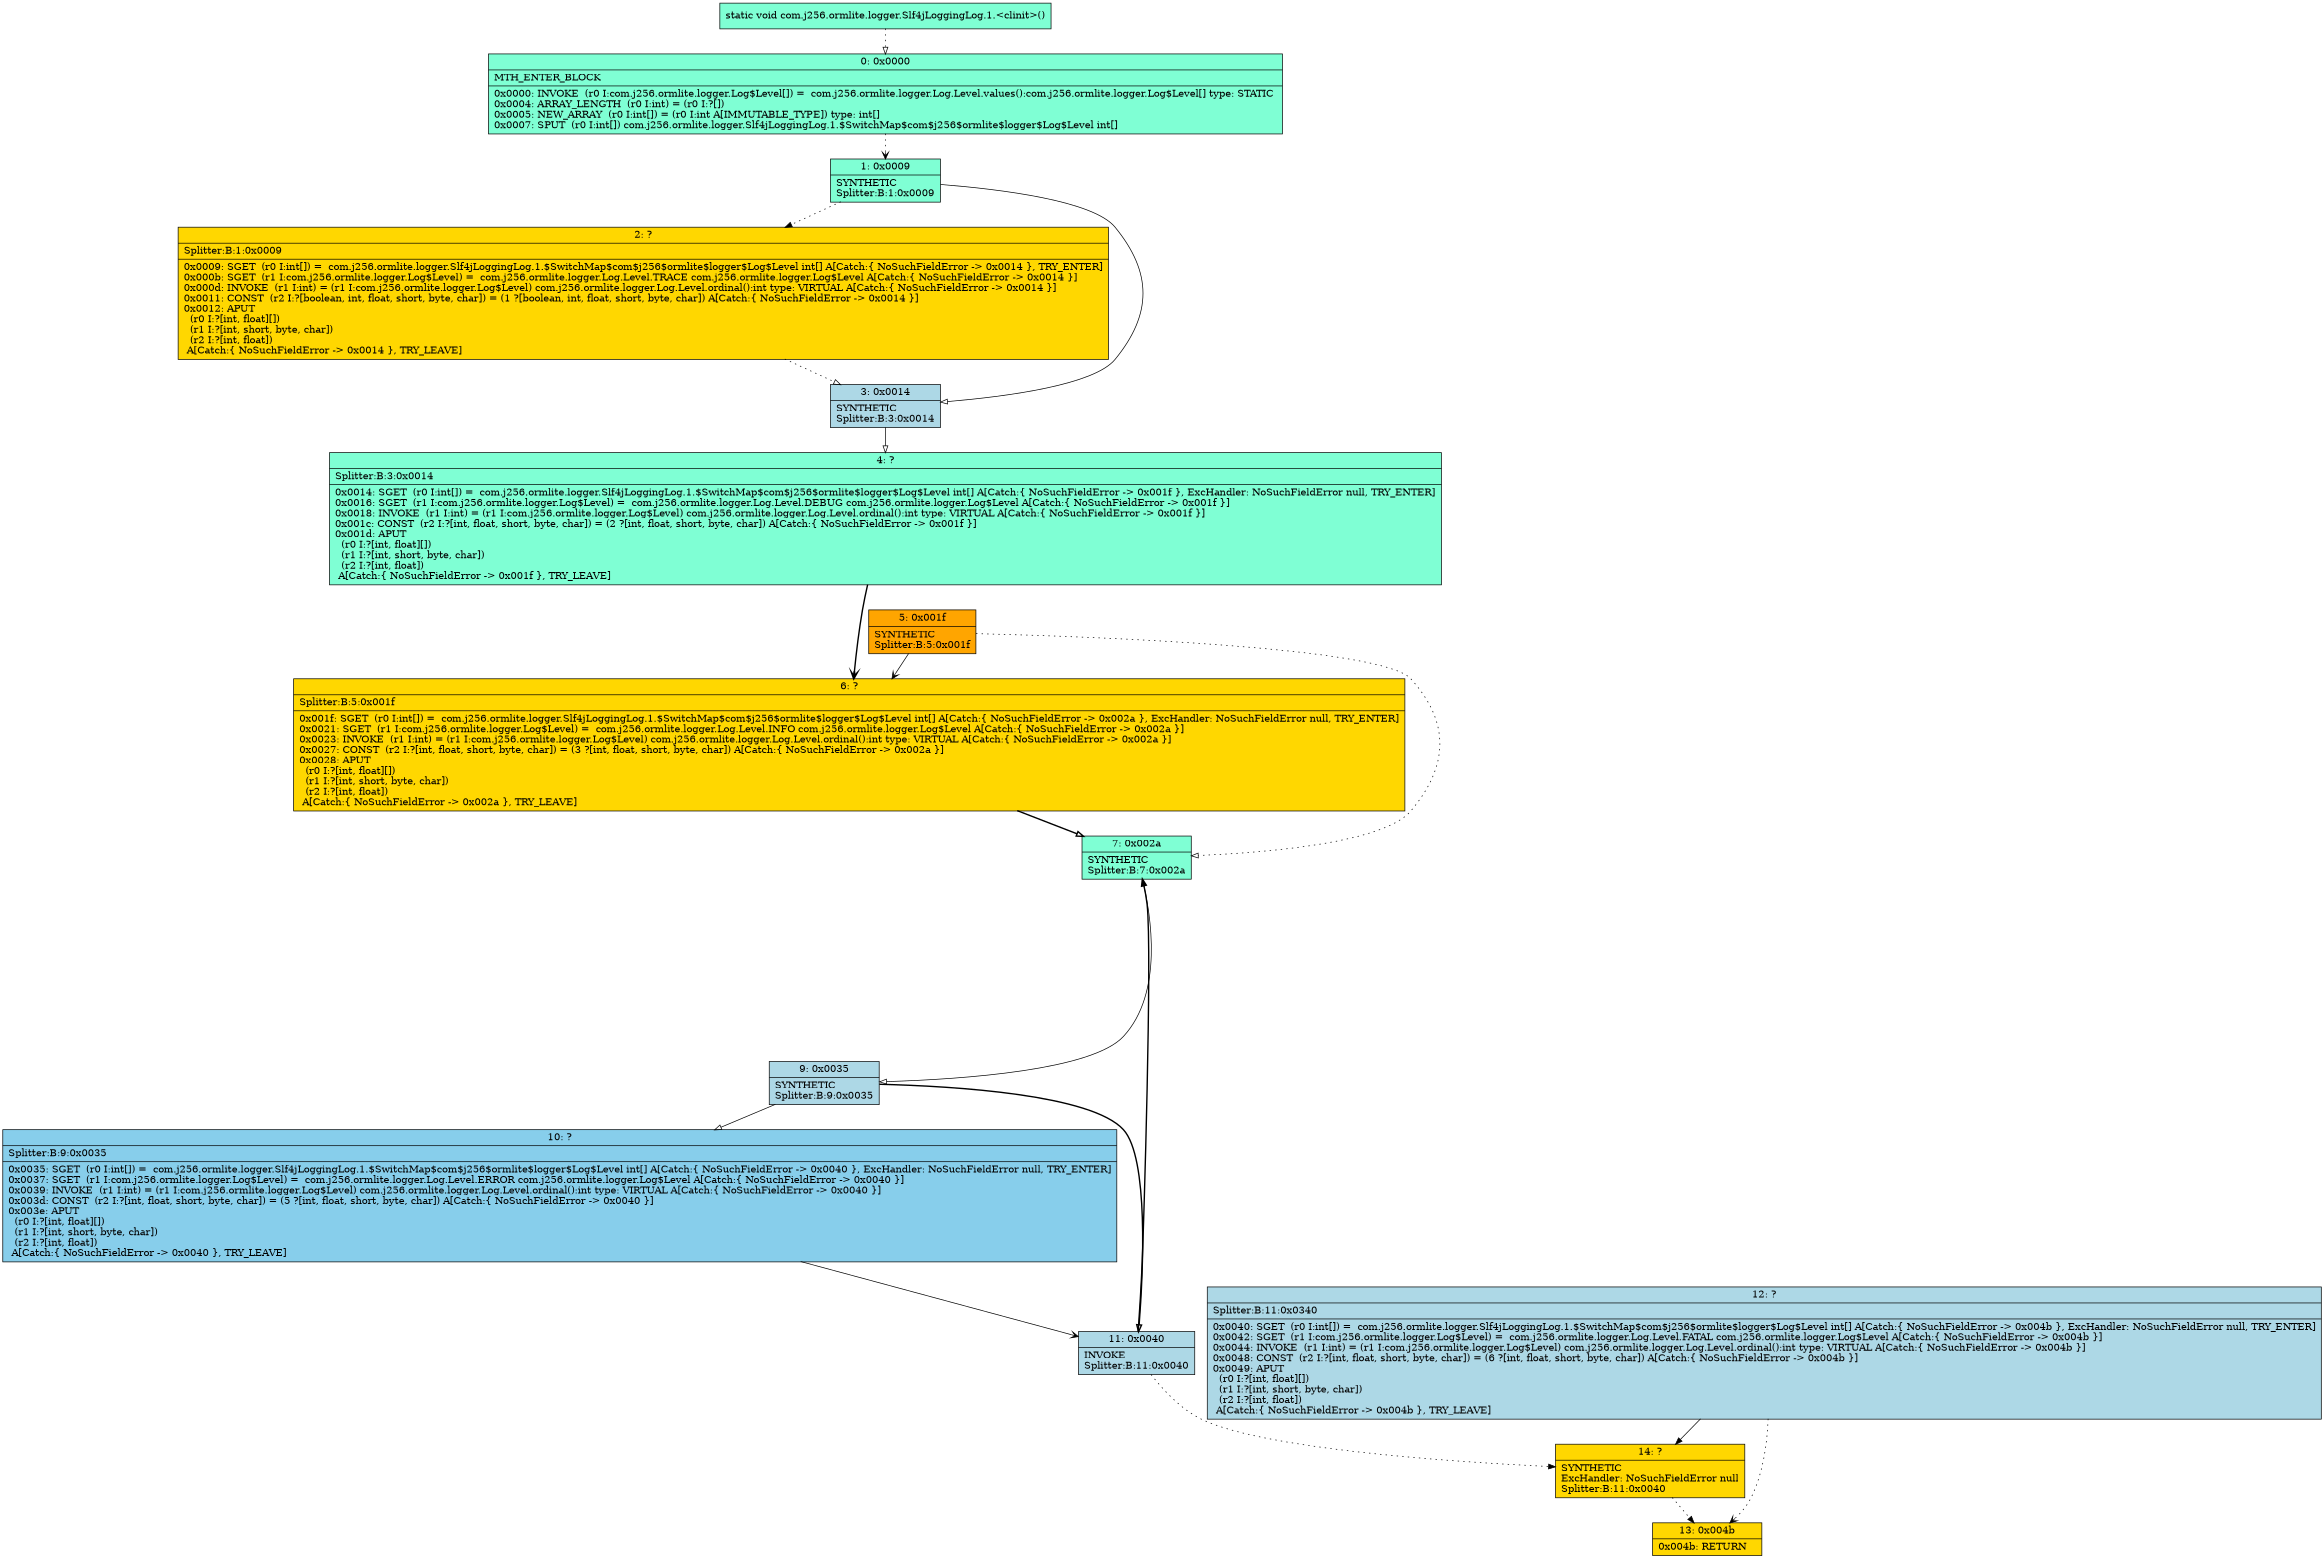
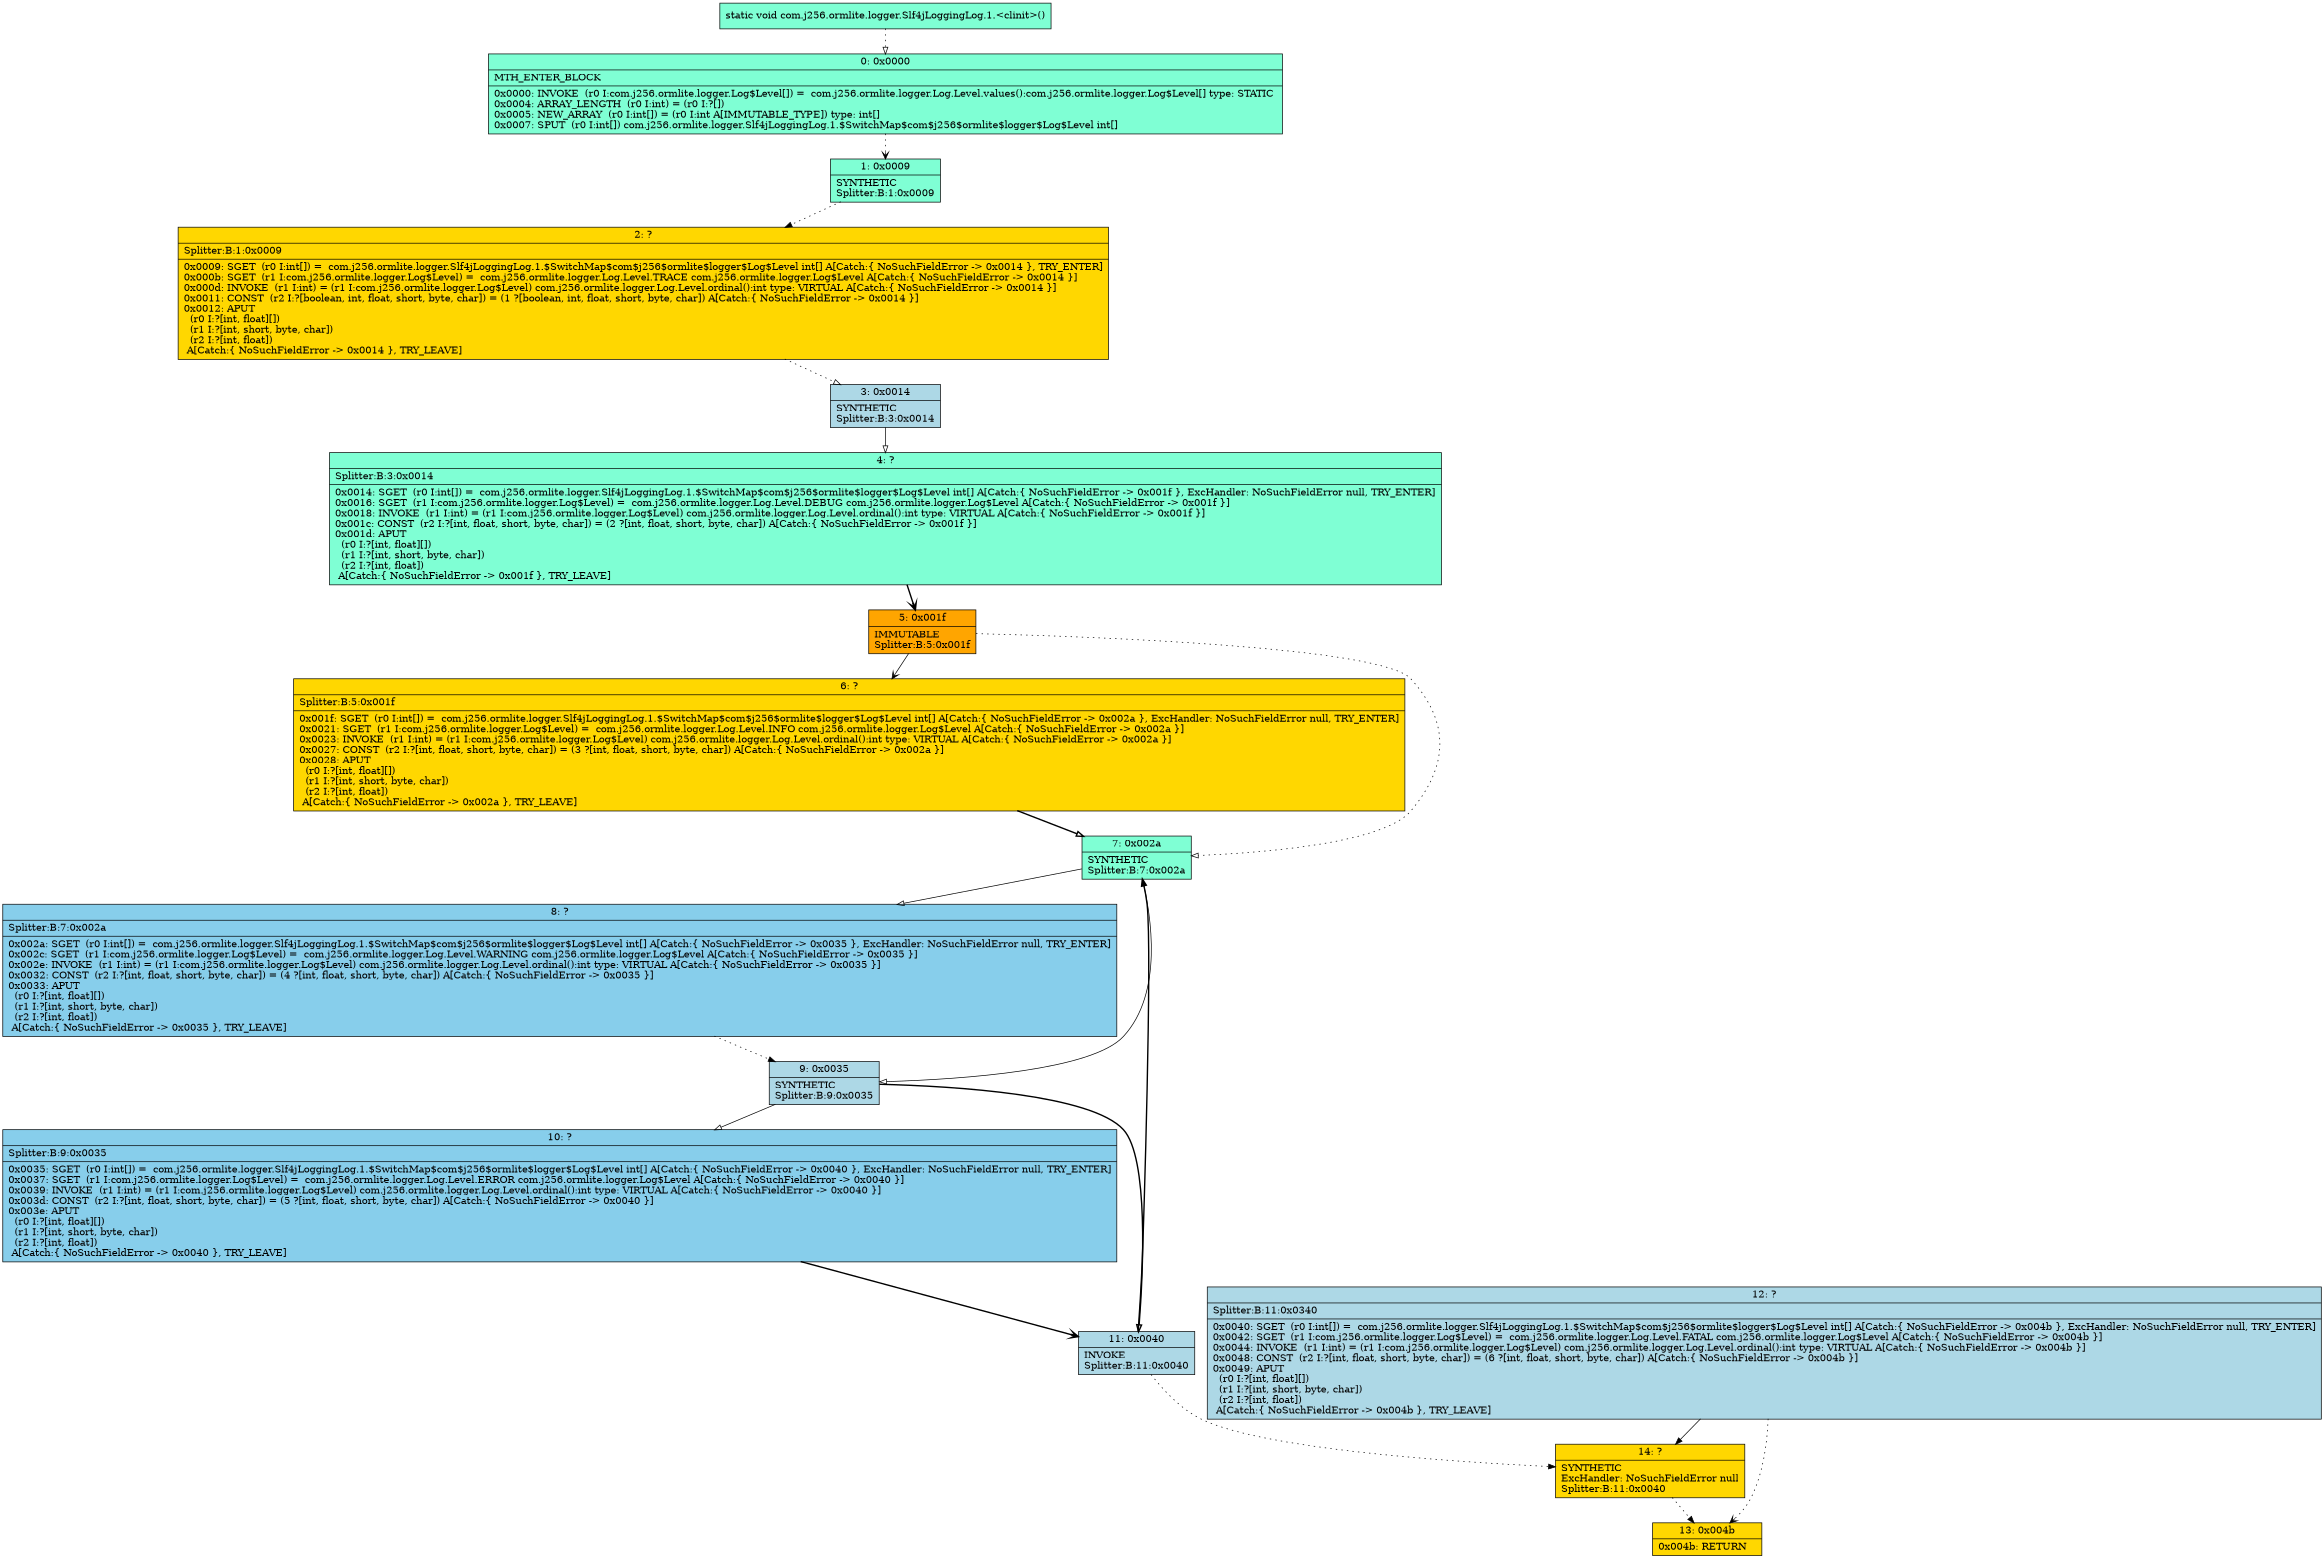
(1143, 290) -> none
(860, 628) -> (910, 594)
(905, 635) -> (907, 635)
none -> (560, 970)
(936, 1298) -> (936, 1298)
